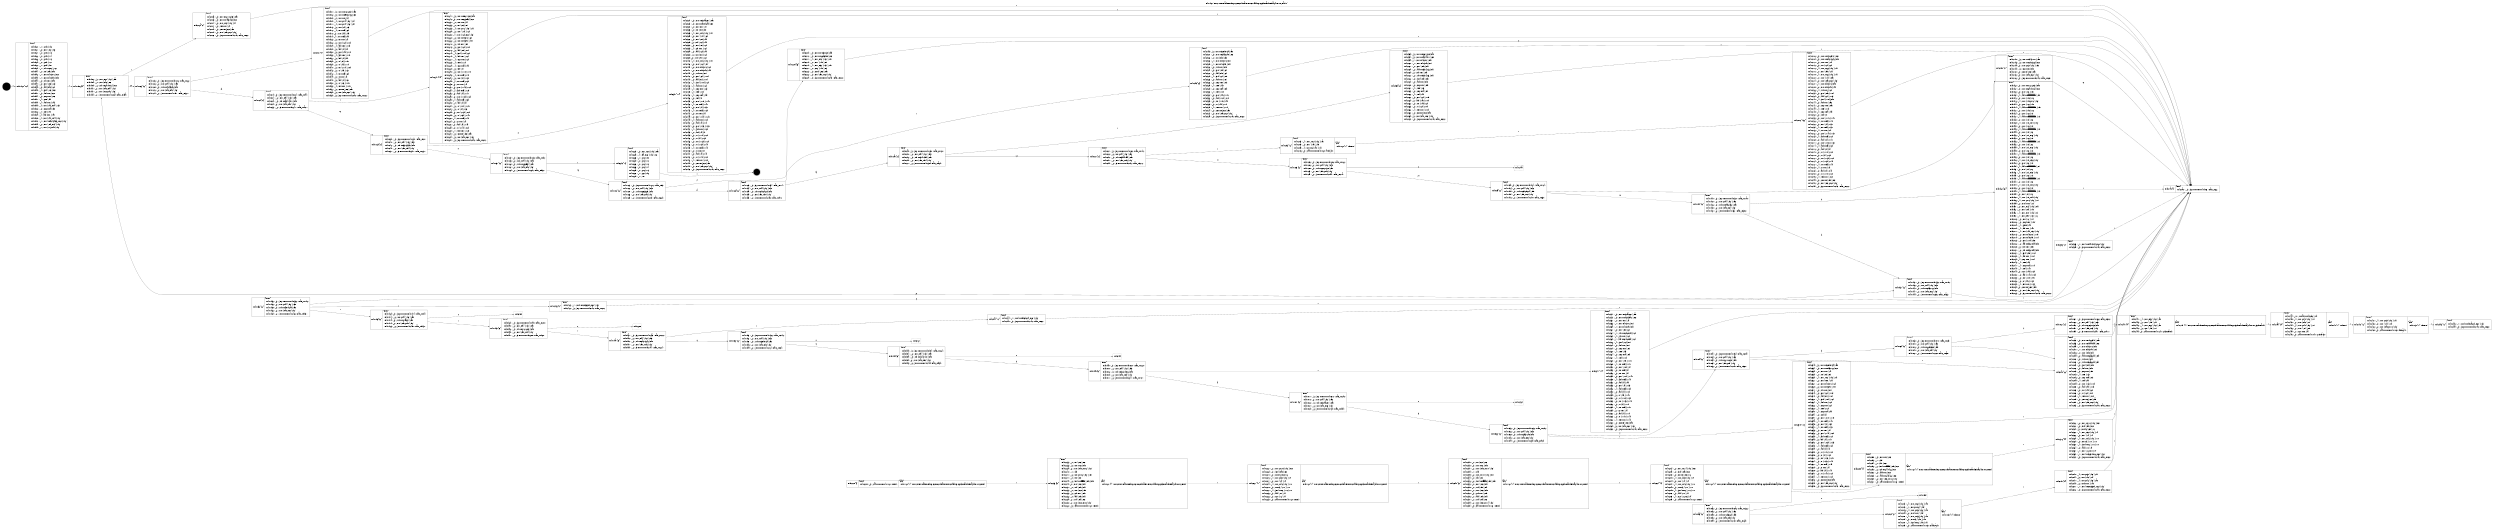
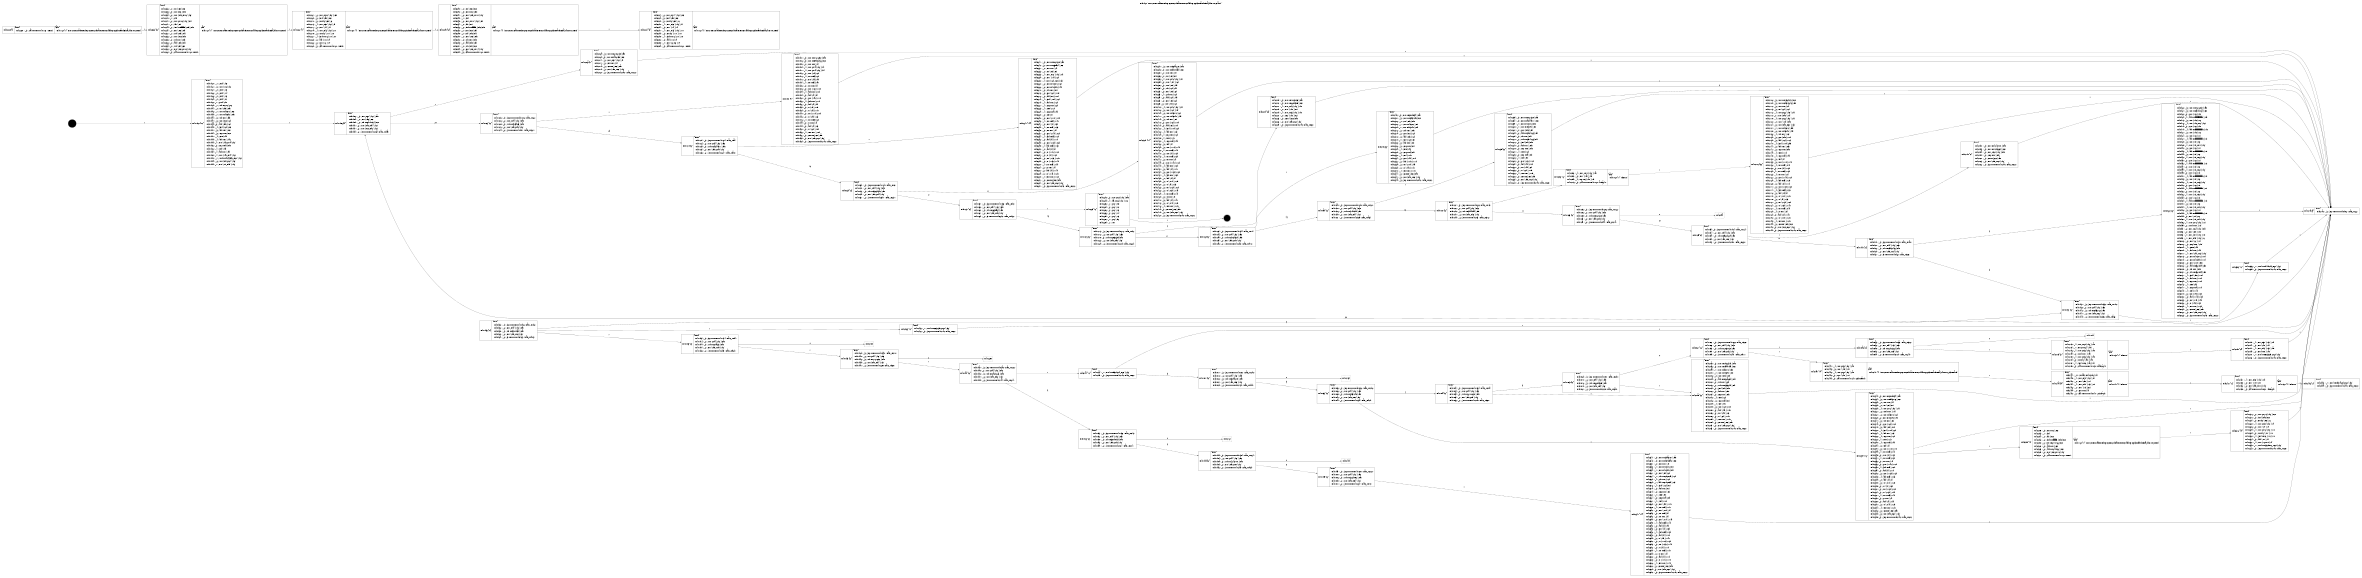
(2083, 83) -> (2191, 102)
none -> (1802, 348)
(1217, 387) -> (1167, 376)
(1835, 493) -> (1966, 451)
